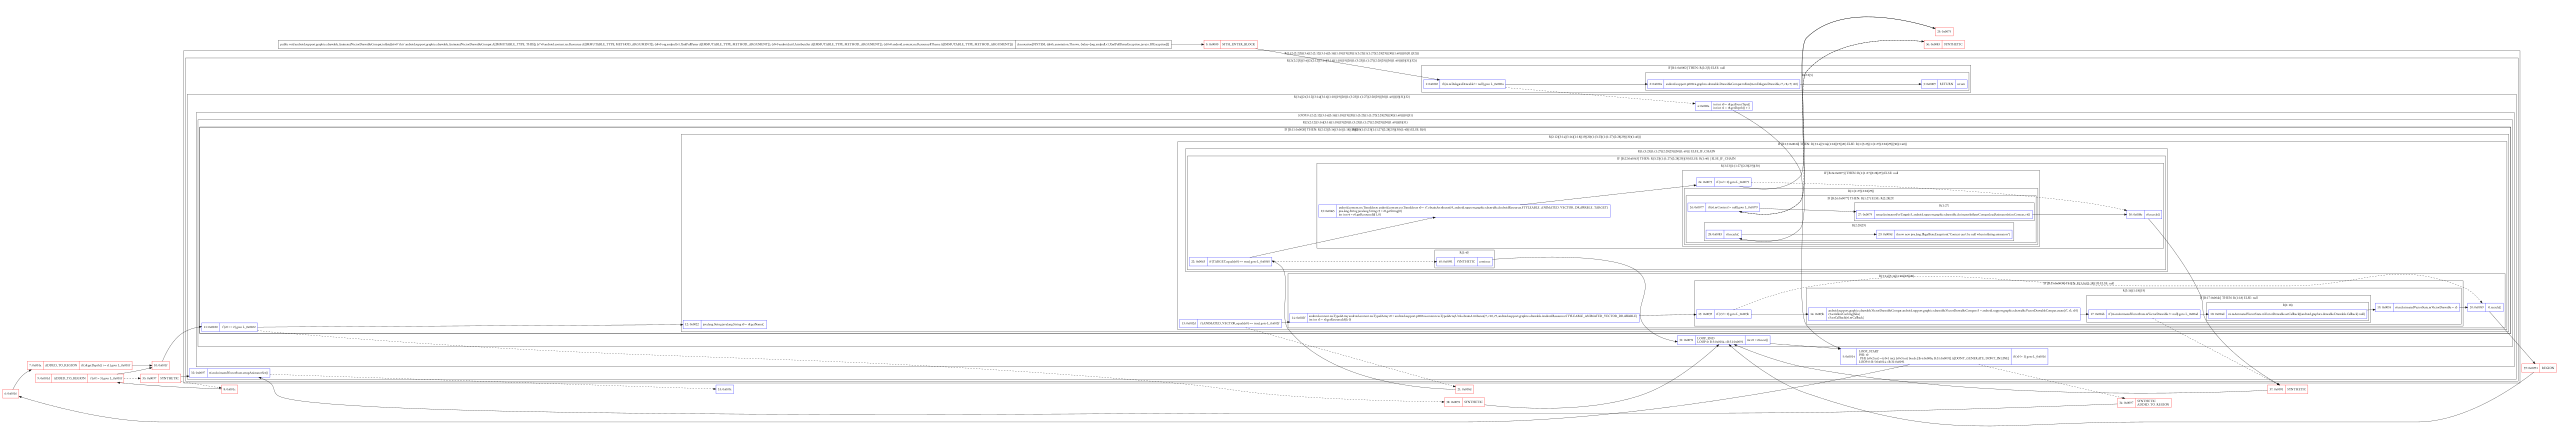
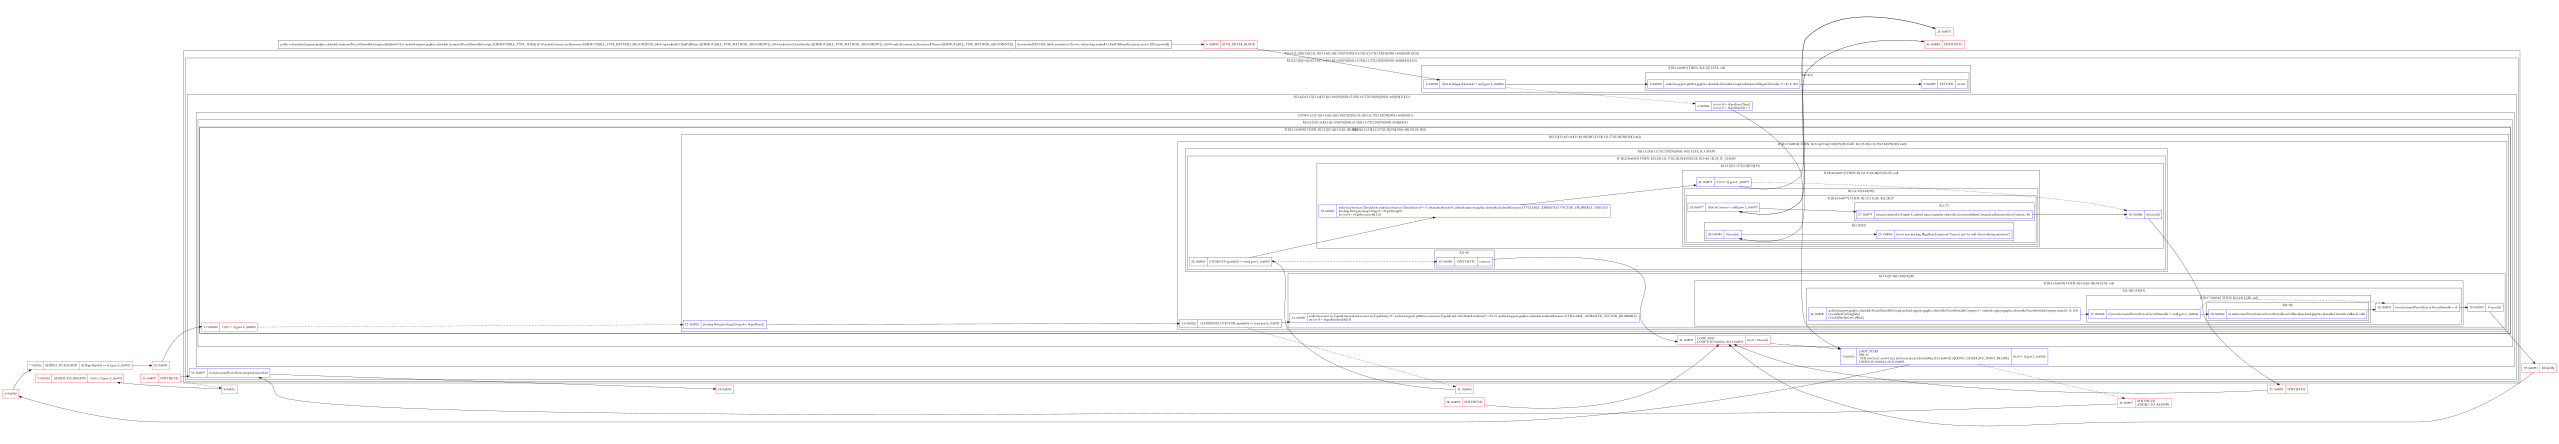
(1724, 314) -> none
none -> (972, 324)
(469, 326) -> (469, 326)
(230, 327) -> (230, 327)
(1724, 340) -> (1724, 340)
(2215, 351) -> (2288, 300)
(850, 362) -> none
(133, 372) -> none
(131, 378) -> none
(580, 385) -> (580, 385)
(725, 389) -> (725, 389)
